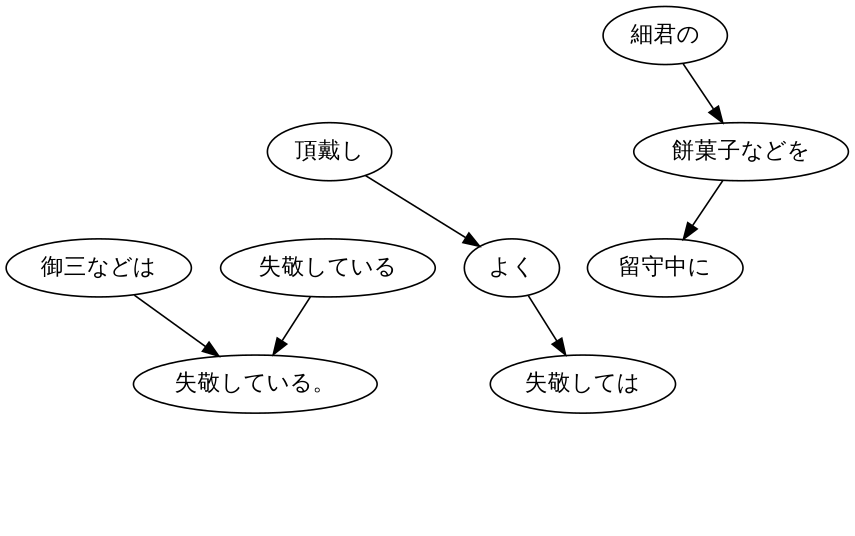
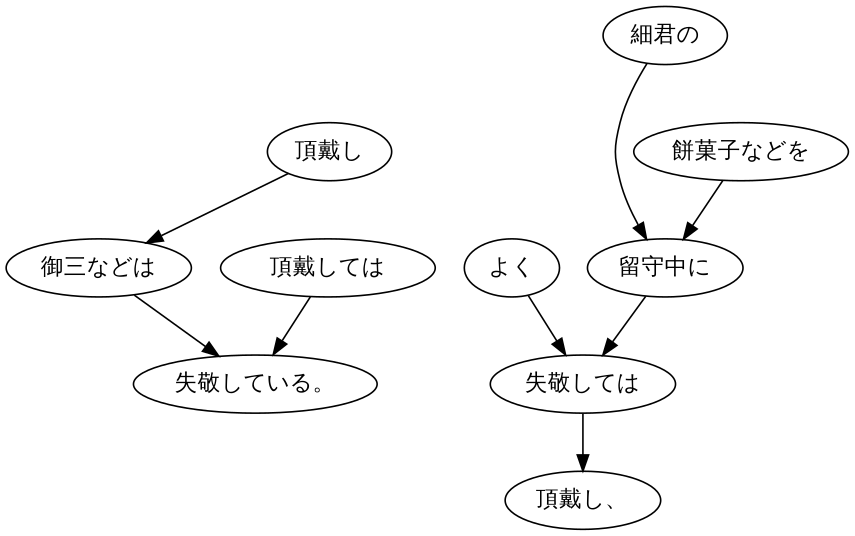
(698, 86) -> (616, 143)
(416, 207) -> (225, 205)
(328, 268) -> (328, 268)
none -> (629, 319)
none -> (583, 500)
